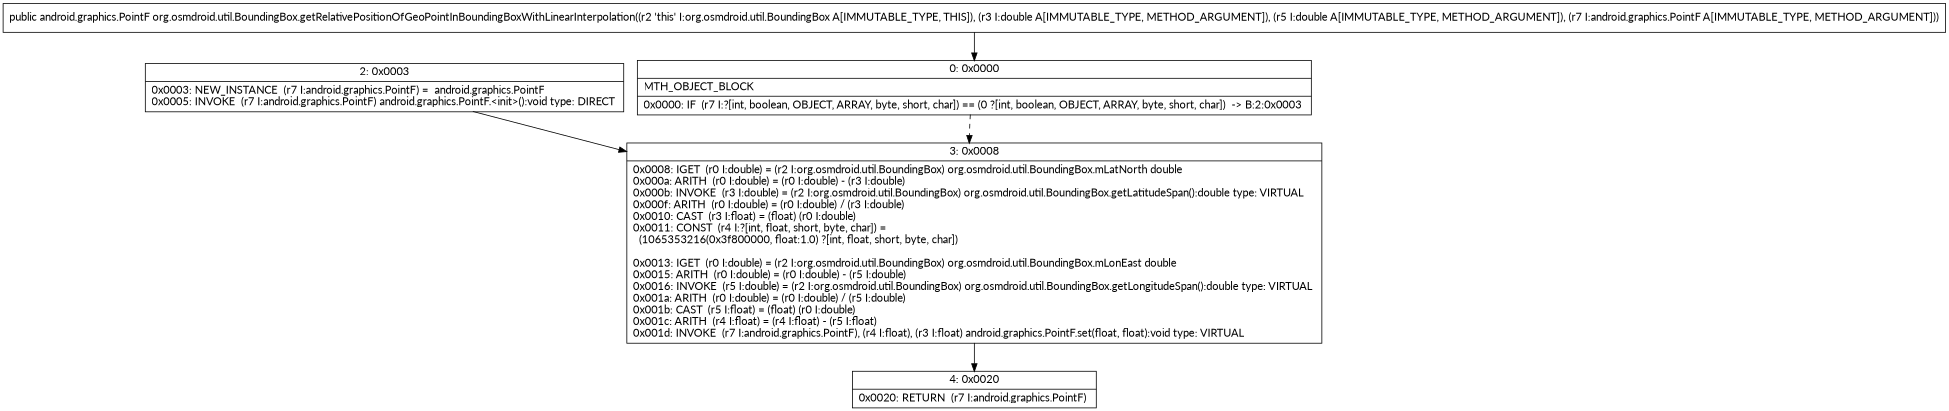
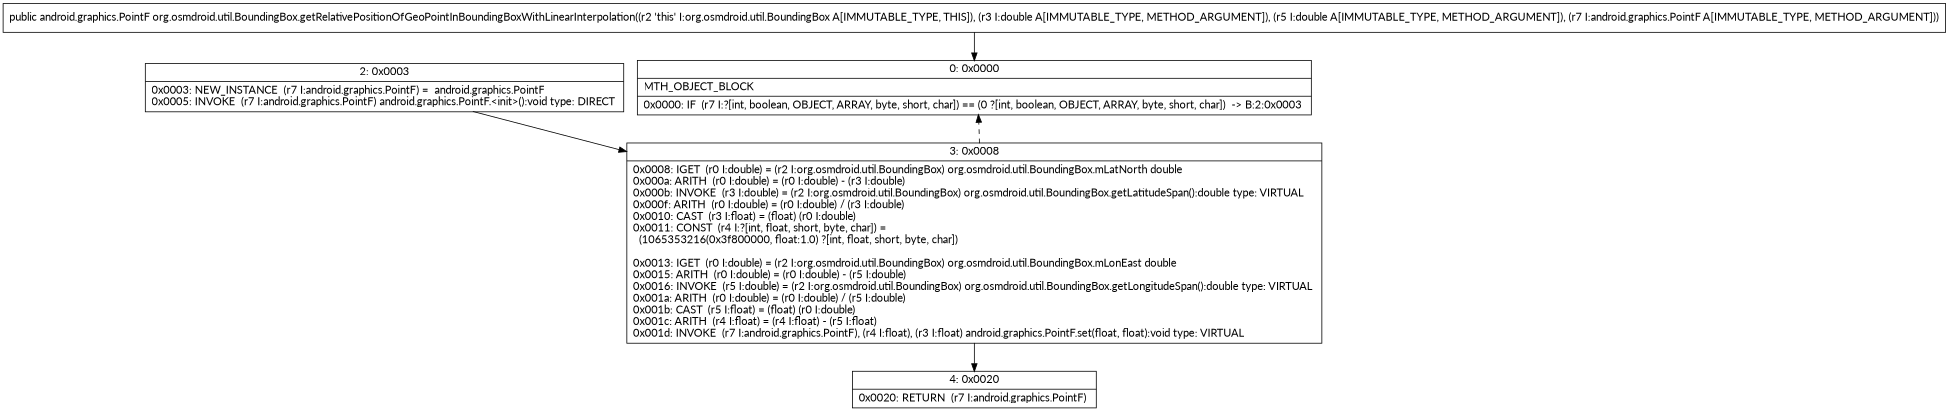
(970, 125) -> (979, 133)
